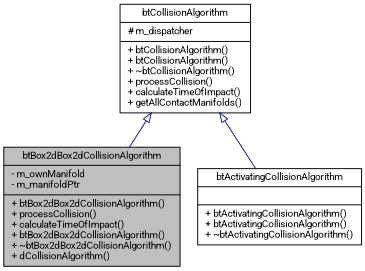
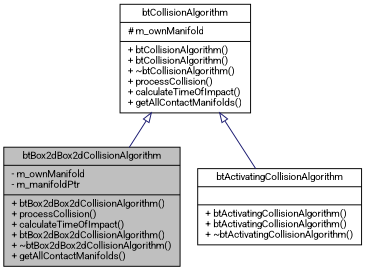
(161, 31) -> (166, 31)
(61, 256) -> (69, 256)
